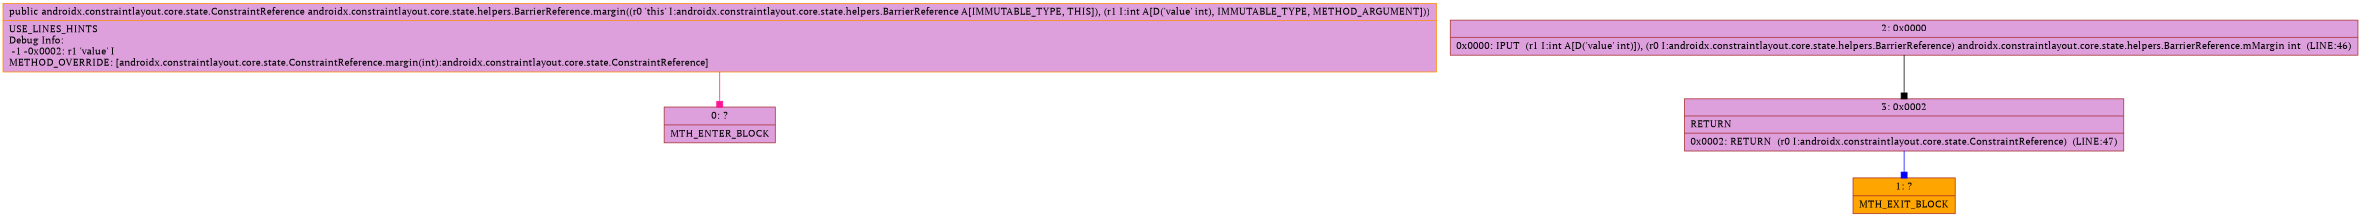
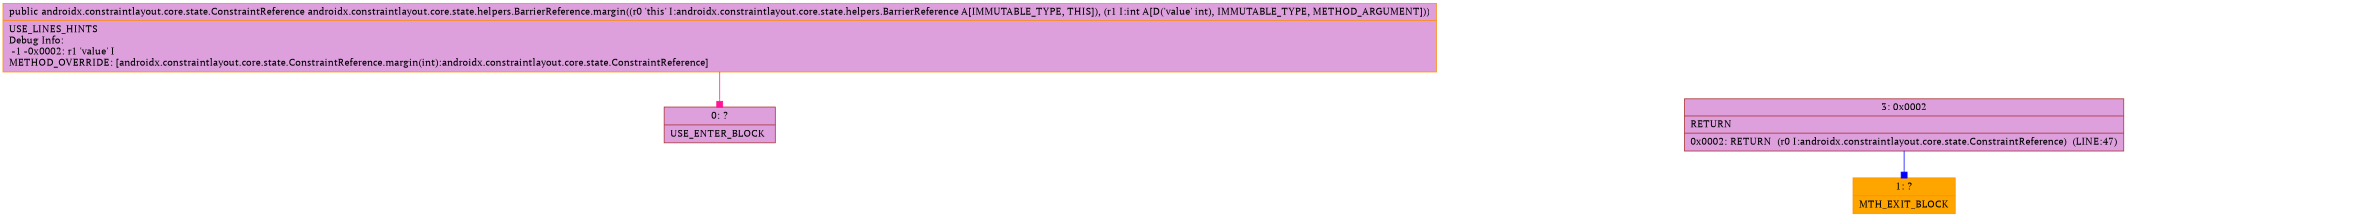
(1904, 38) -> none
(720, 134) -> (717, 134)
(1904, 196) -> (1904, 196)
